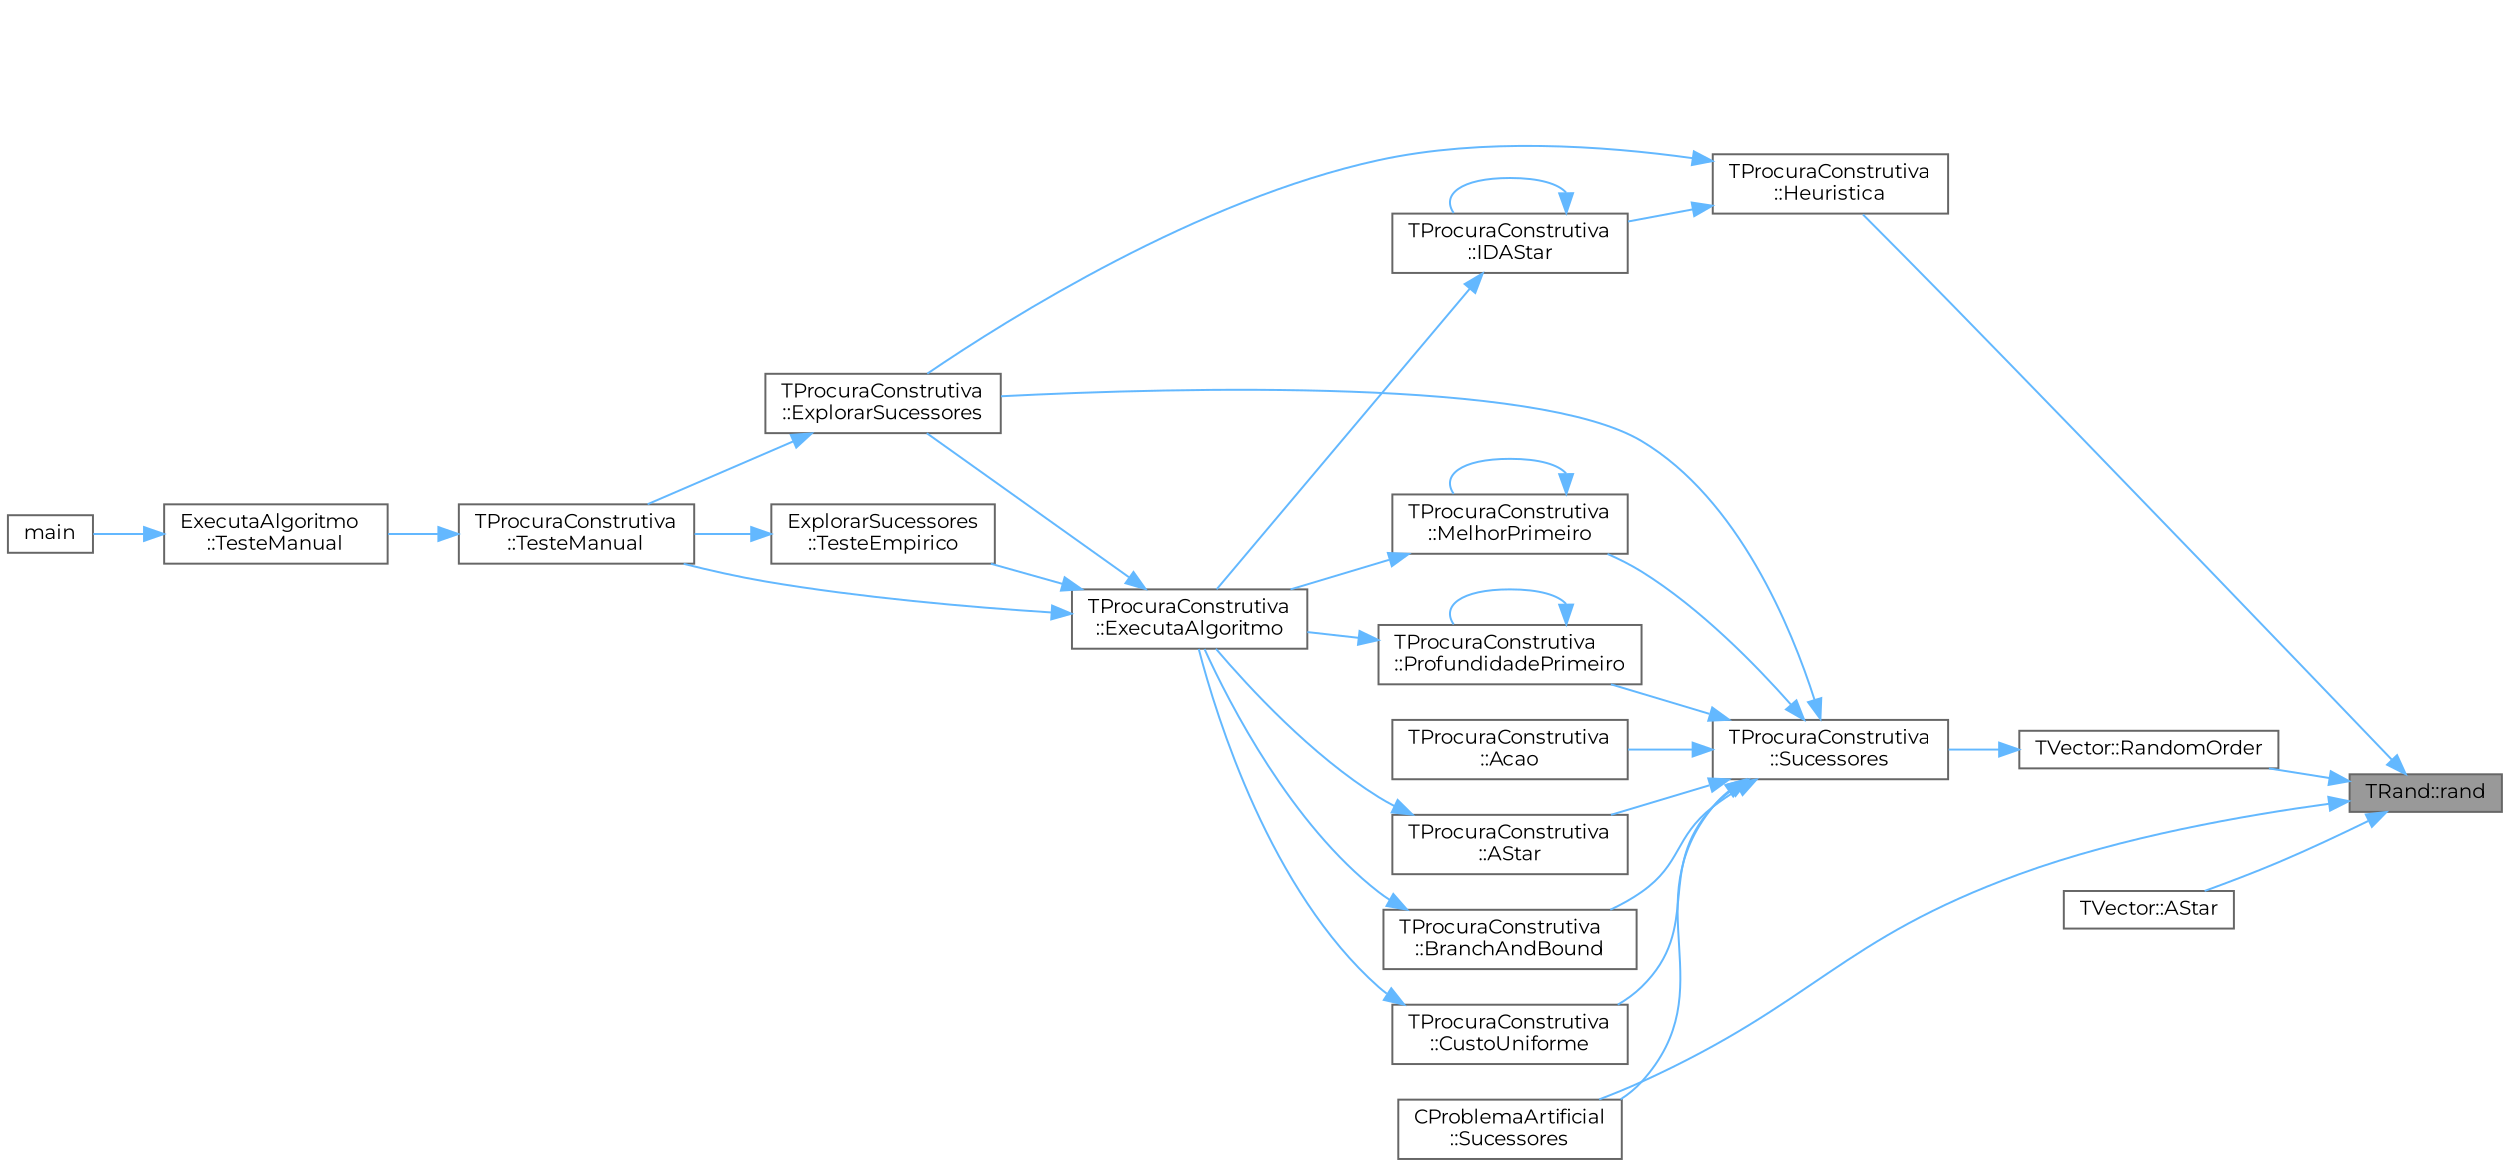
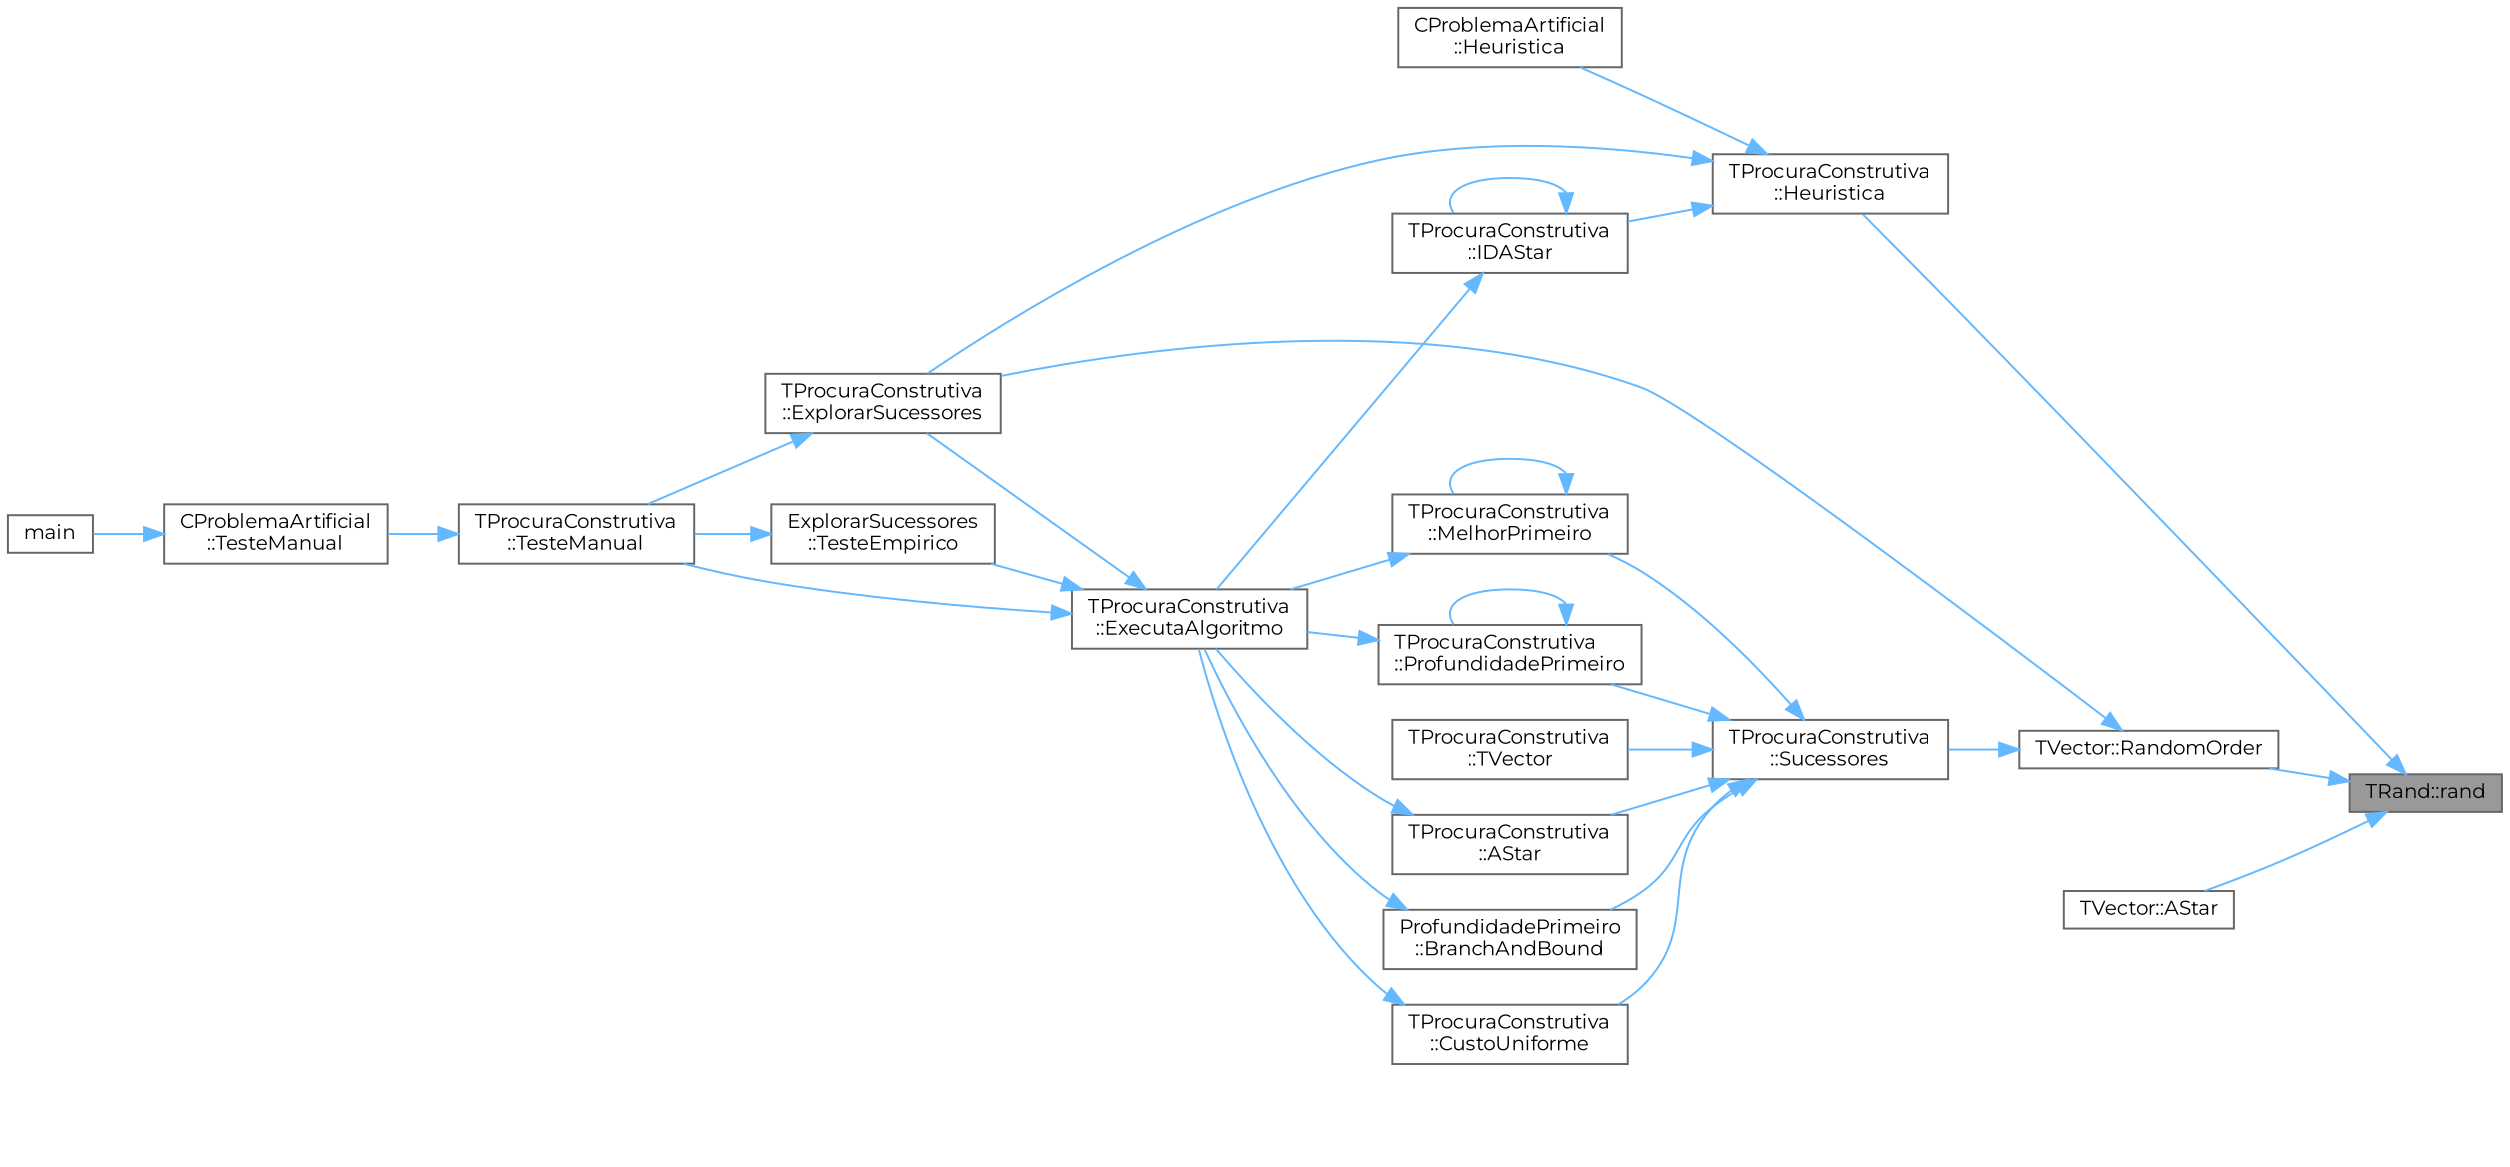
none -> (1510, 38)
(1483, 402) -> (1604, 377)
(276, 534) -> (276, 534)
(1510, 750) -> (1510, 750)
(1510, 939) -> (1510, 939)
(1510, 1129) -> none
